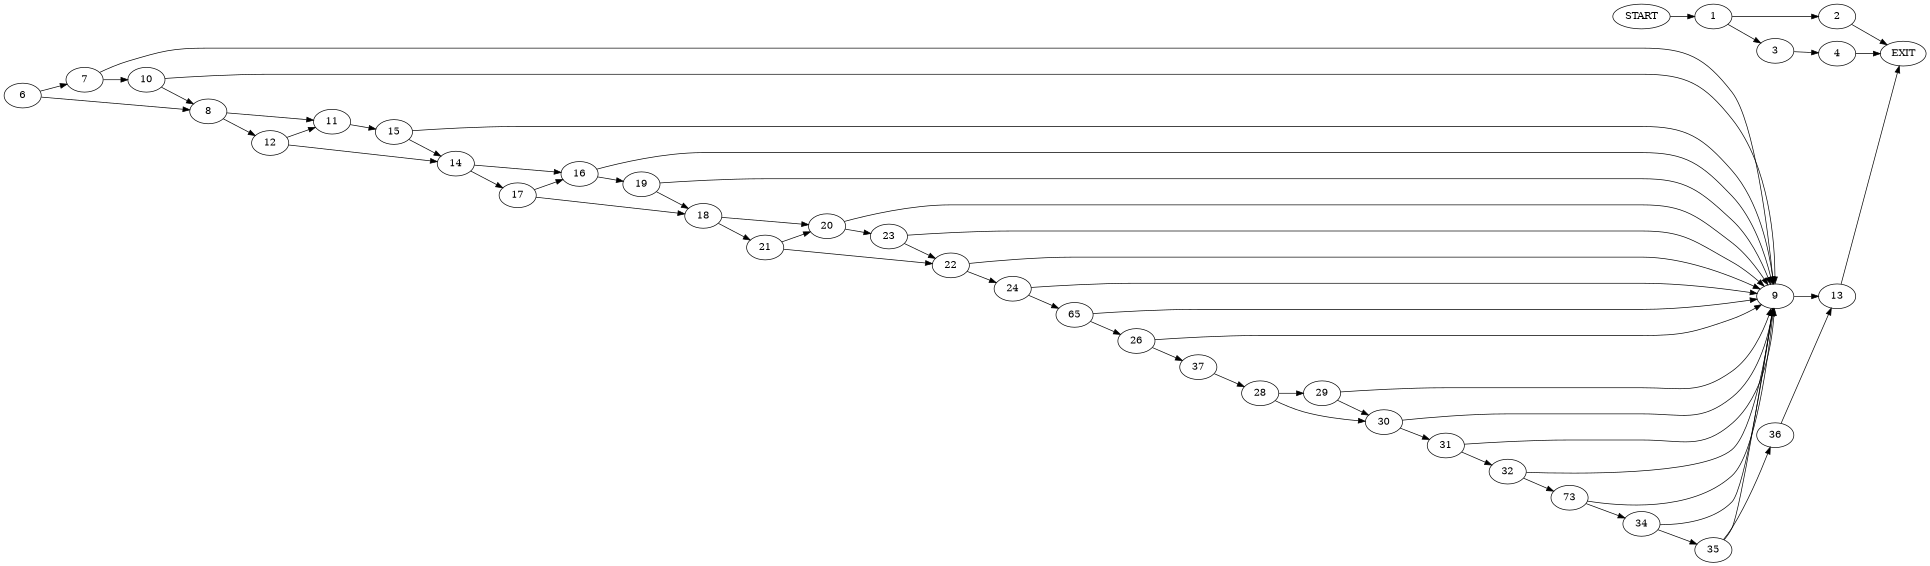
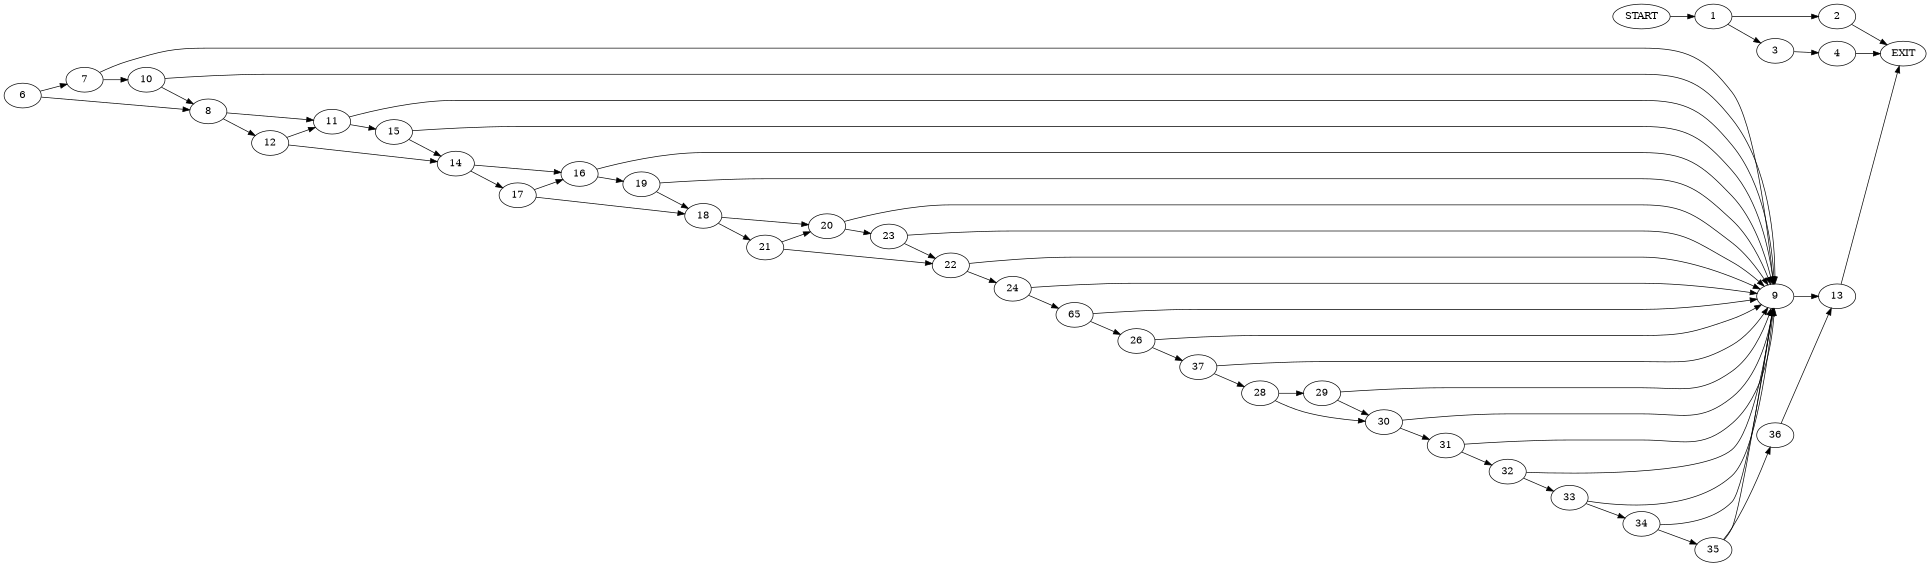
none -> (1118, 100)
none -> (1498, 362)
(1570, 498) -> (1570, 498)
